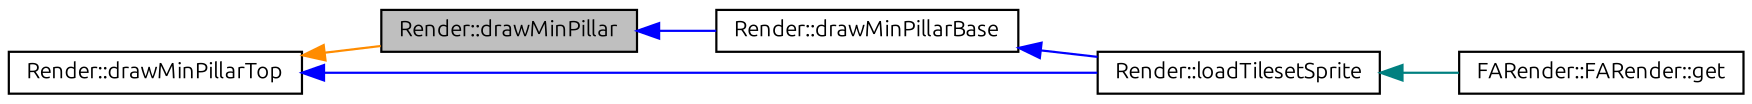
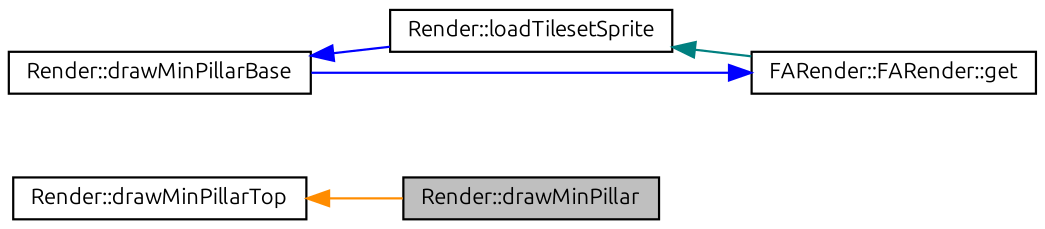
(688, 31) -> (520, 73)
(711, 73) -> none
